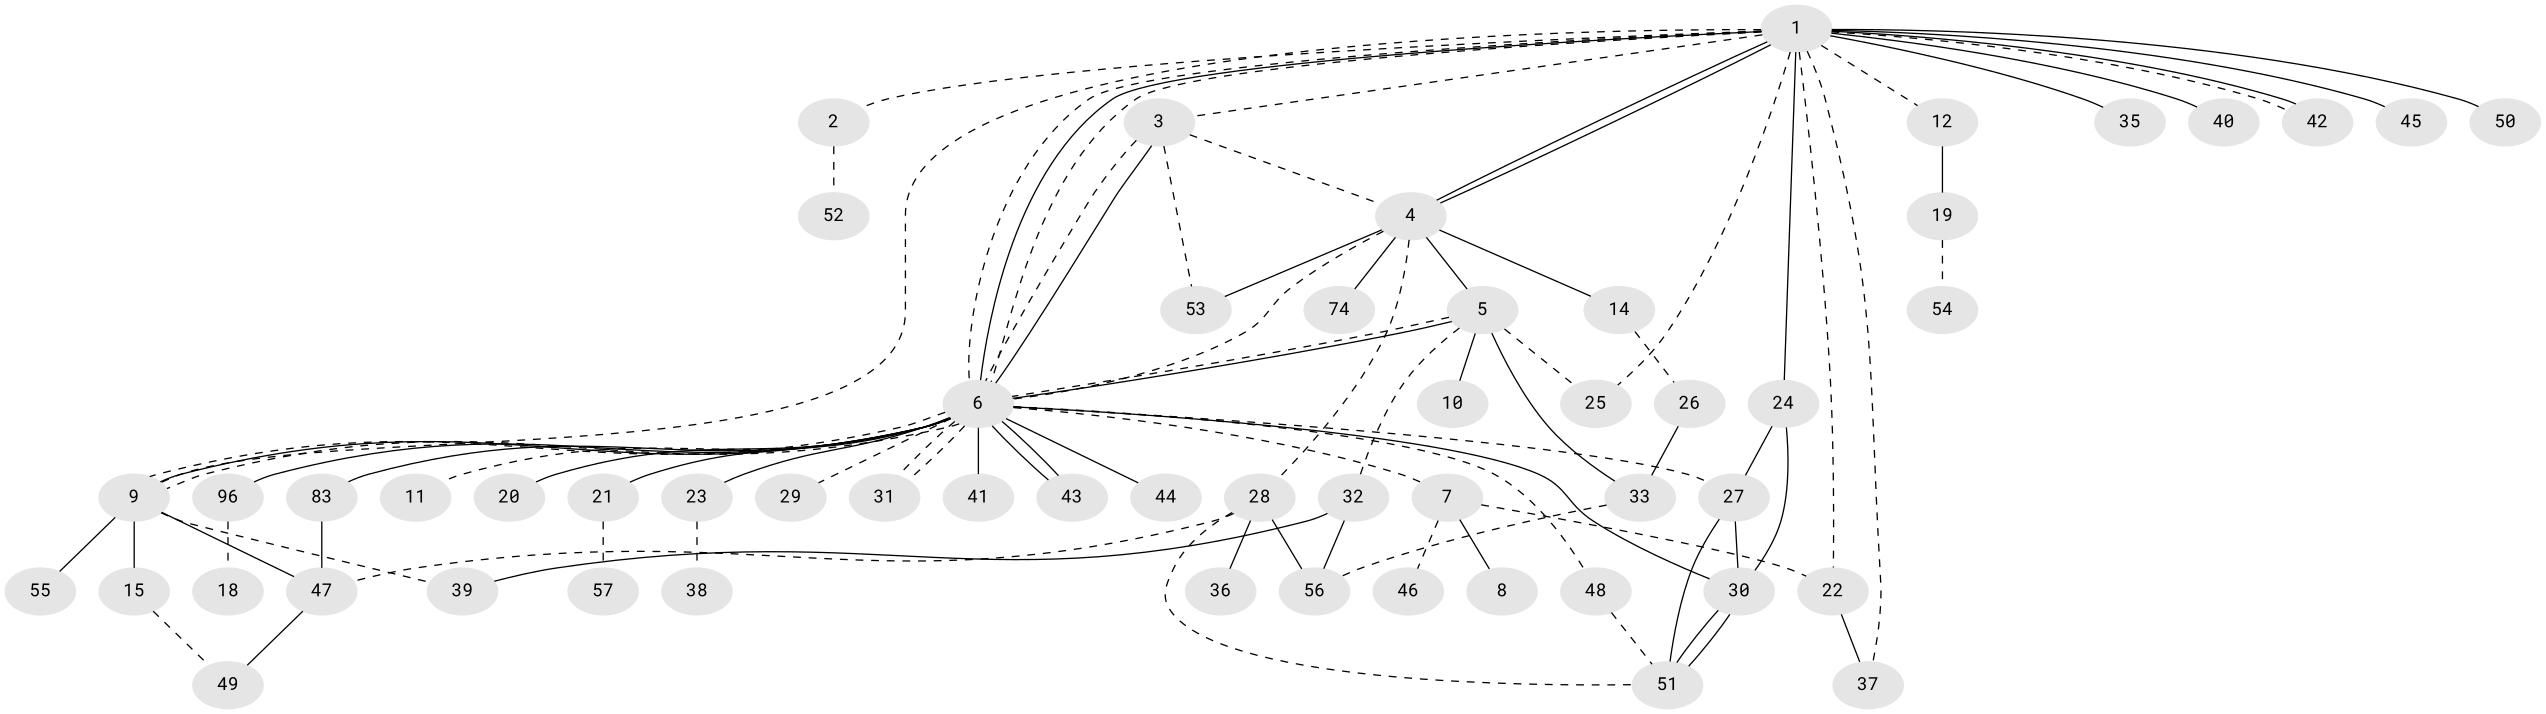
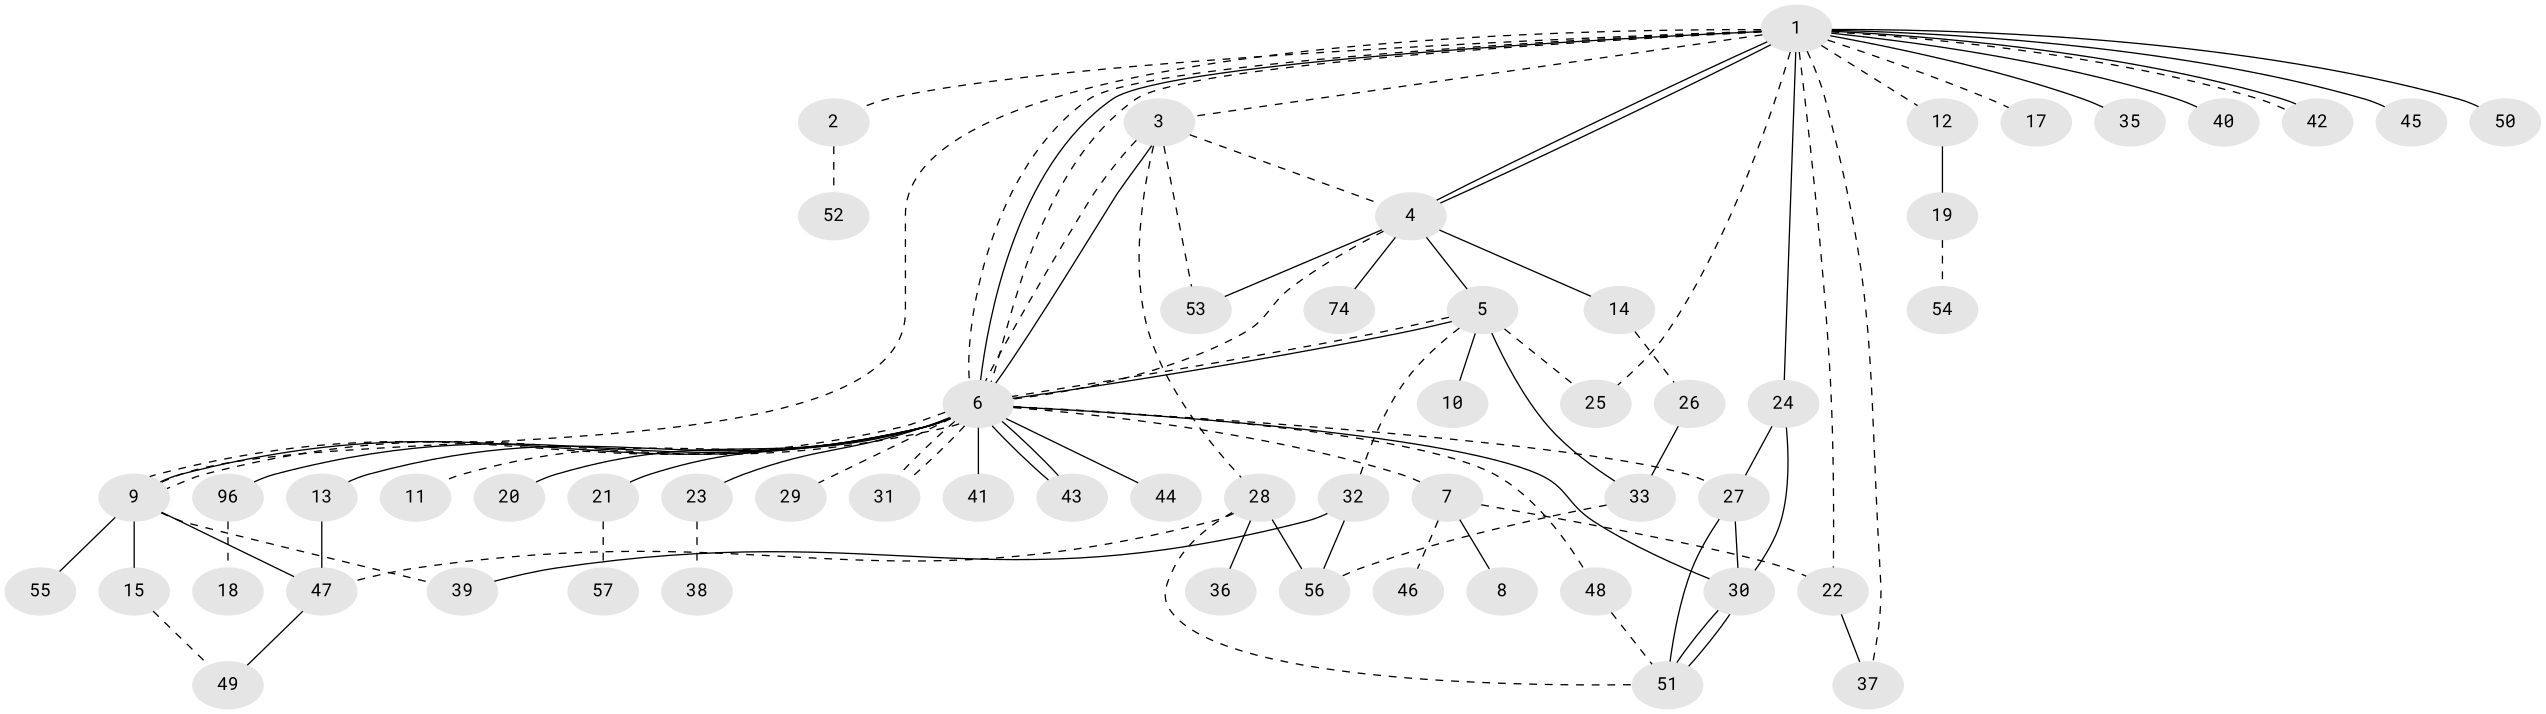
none -> (2036, 122)
(1366, 370) -> (1147, 325)
(322, 498) -> (322, 498)
